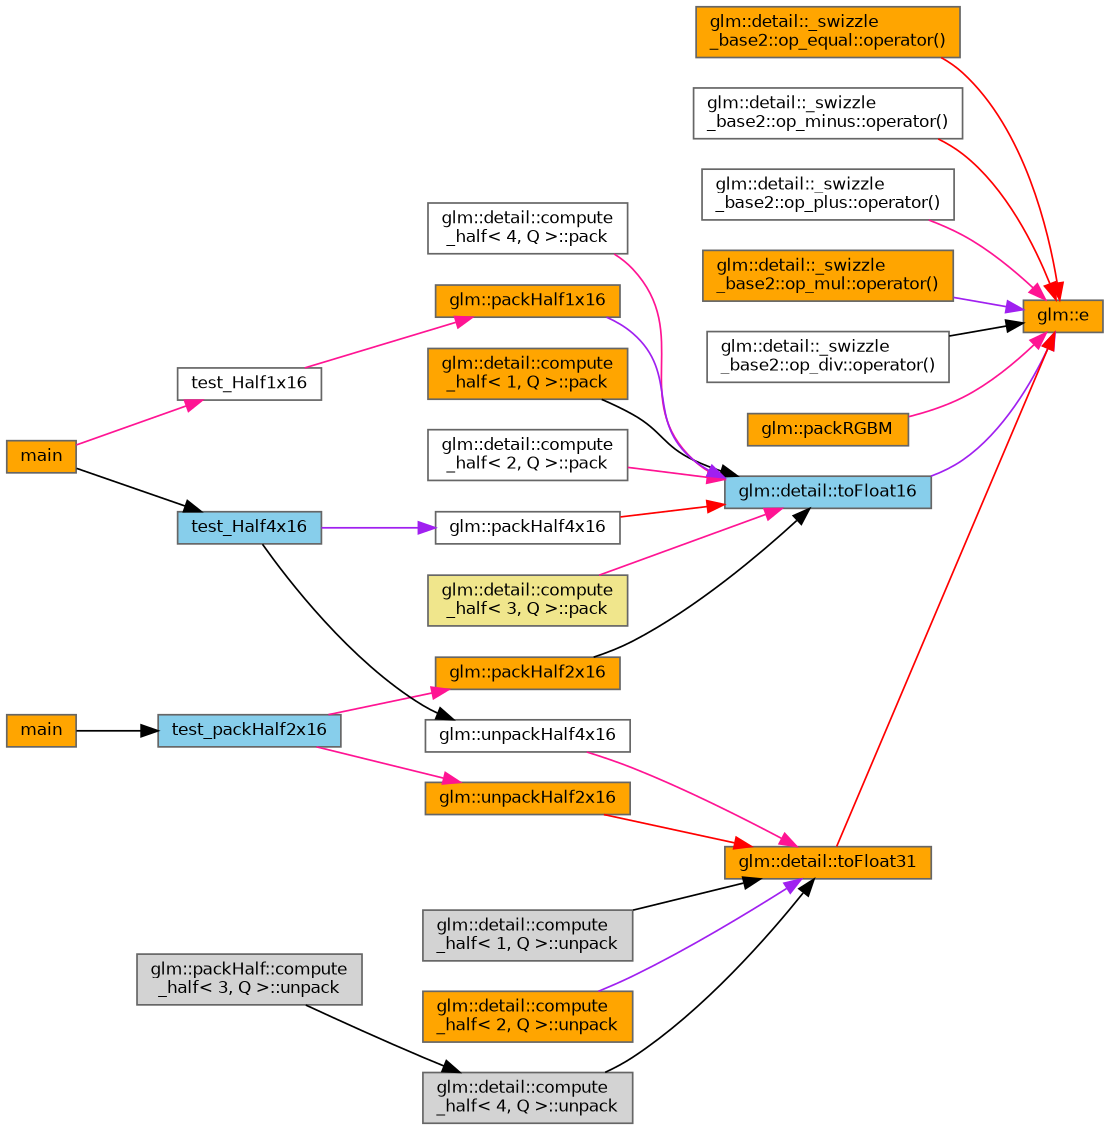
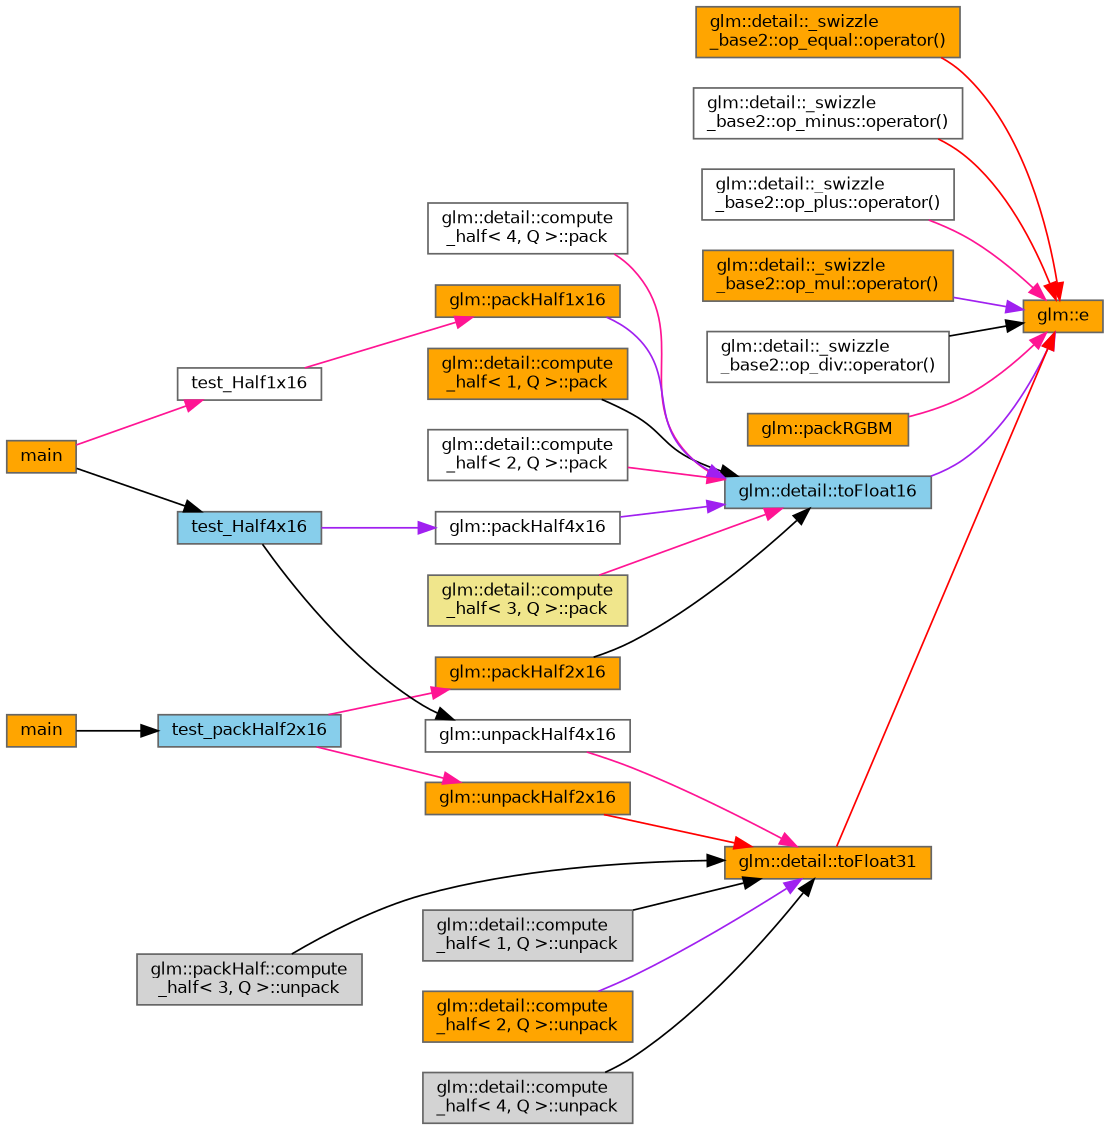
(664, 512) -> (664, 512)
(375, 1036) -> (493, 879)
